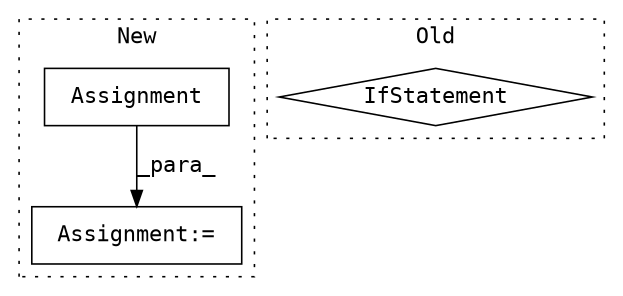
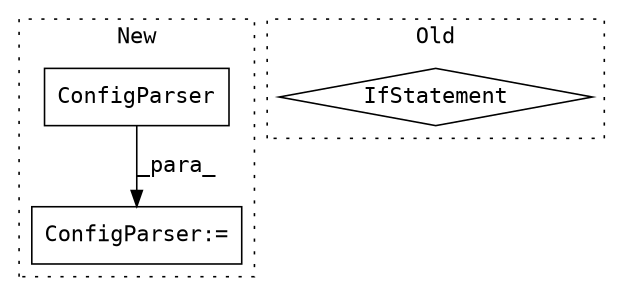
(137, 97) -> (137, 97)
(137, 235) -> (137, 235)
